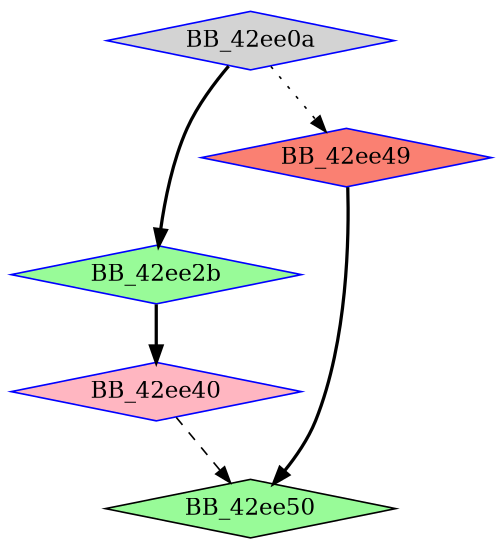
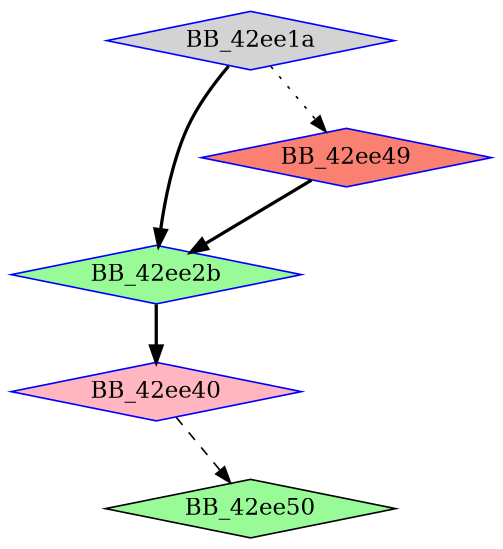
(251, 41) -> (251, 41)
(338, 335) -> (258, 212)
